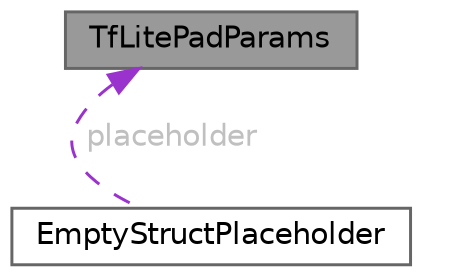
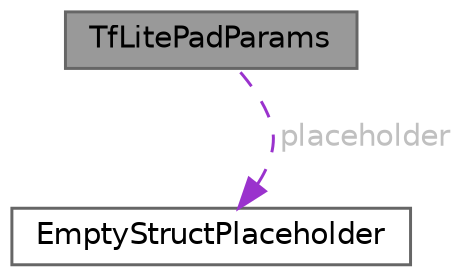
(75, 155) -> (271, 124)
